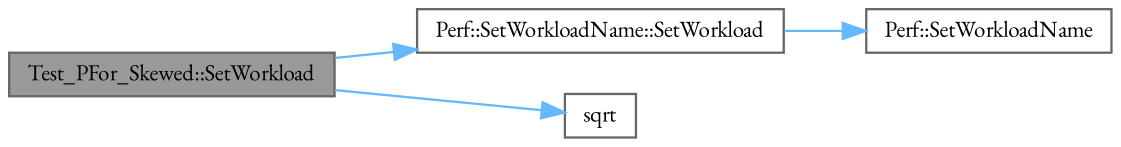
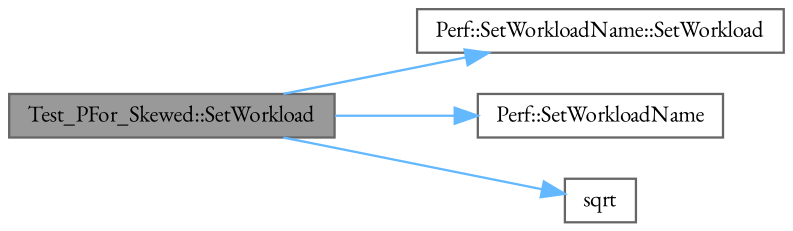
(813, 31) -> (395, 116)
